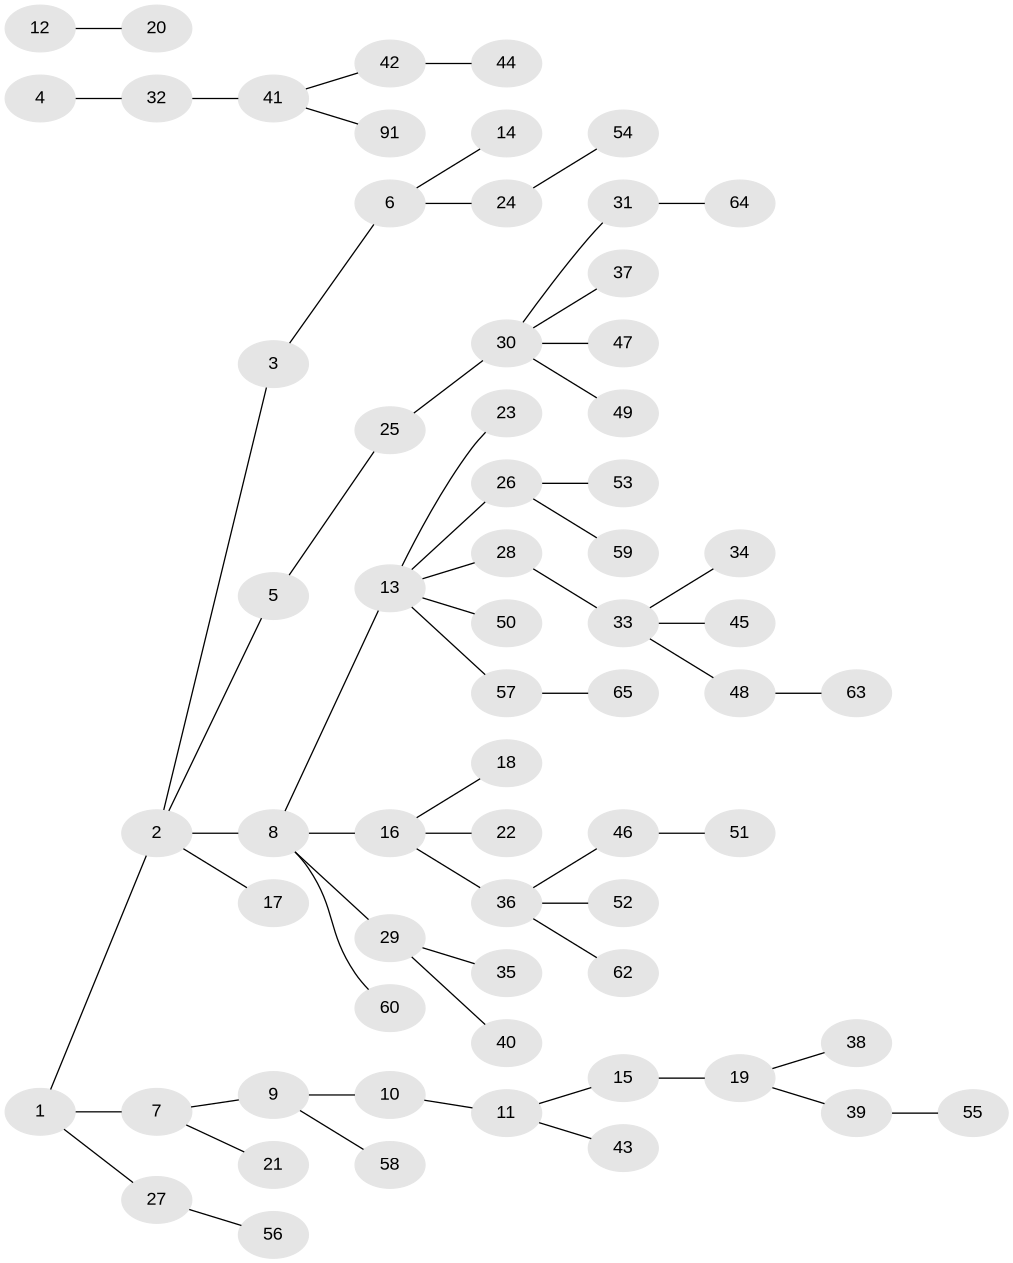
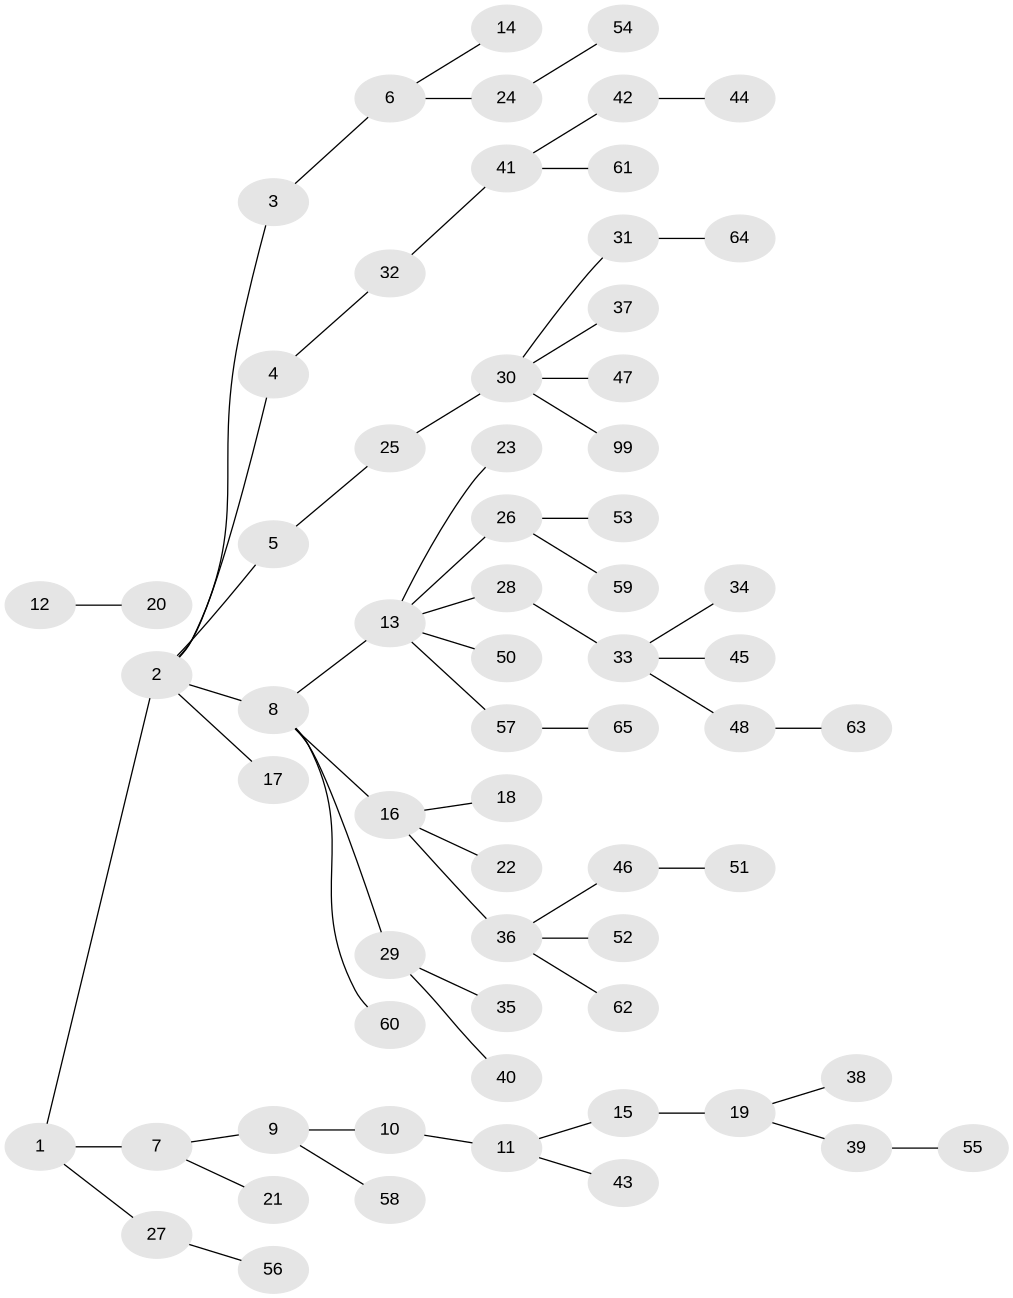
(390, 133) -> (623, 168)
(623, 413) -> (623, 448)
none -> (235, 518)
